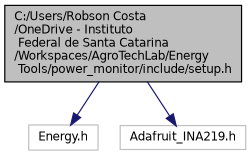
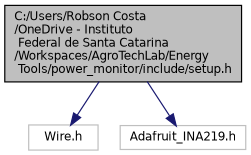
(63, 138) -> (63, 138)
